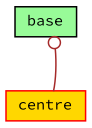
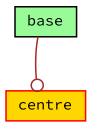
(56, 70) -> (36, 58)
